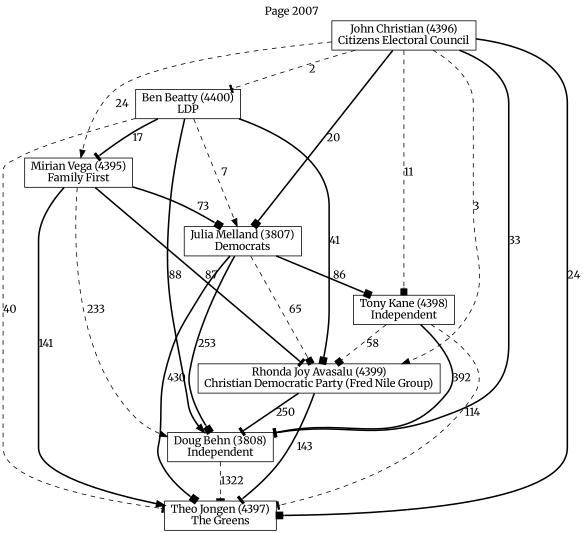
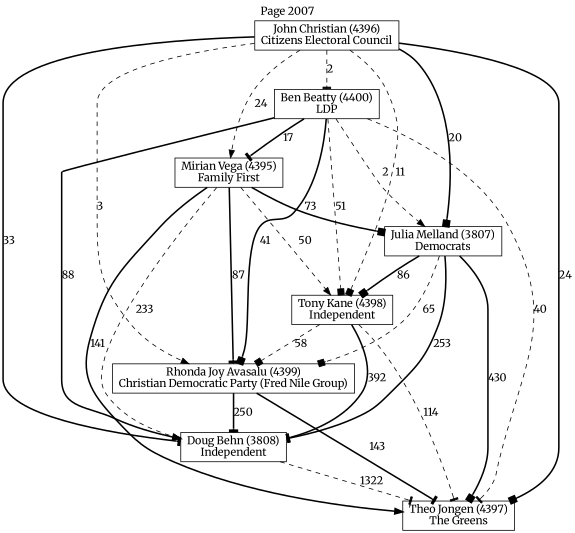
(225, 173) -> (386, 173)
none -> (334, 203)
none -> (283, 238)
(198, 339) -> (410, 373)
